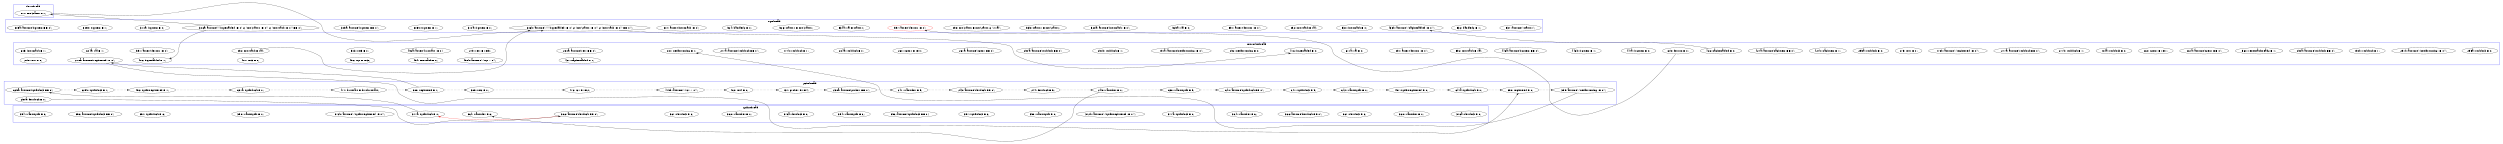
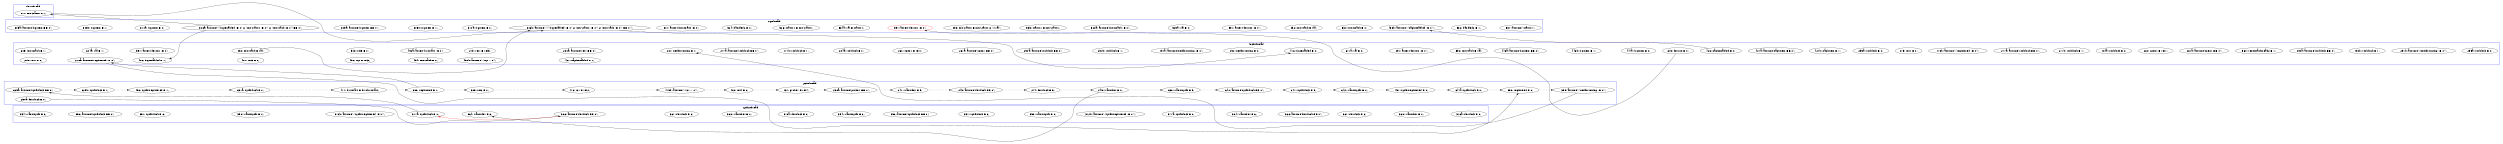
(1257, 44) -> (1257, 44)
